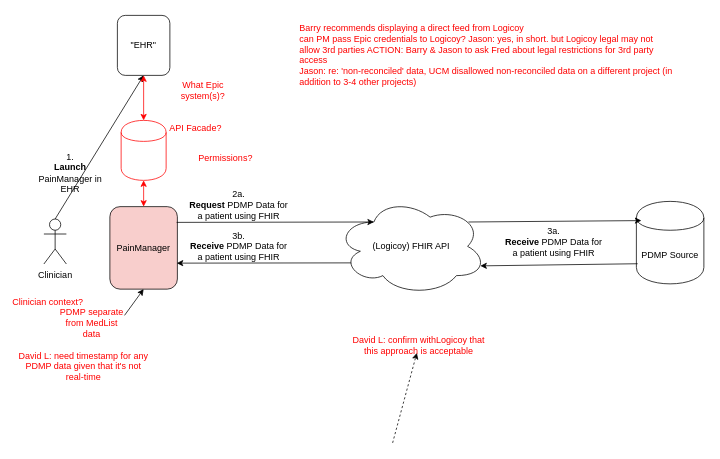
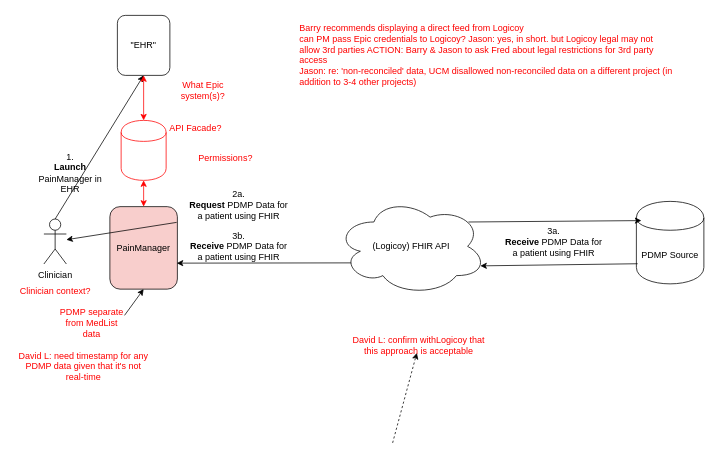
(241, 222) -> (124, 231)
(48, 303) -> (55, 291)
